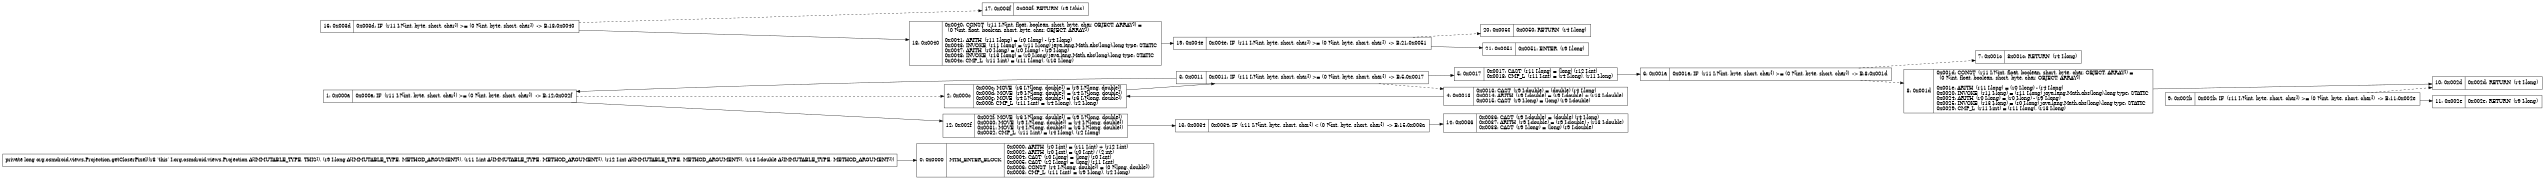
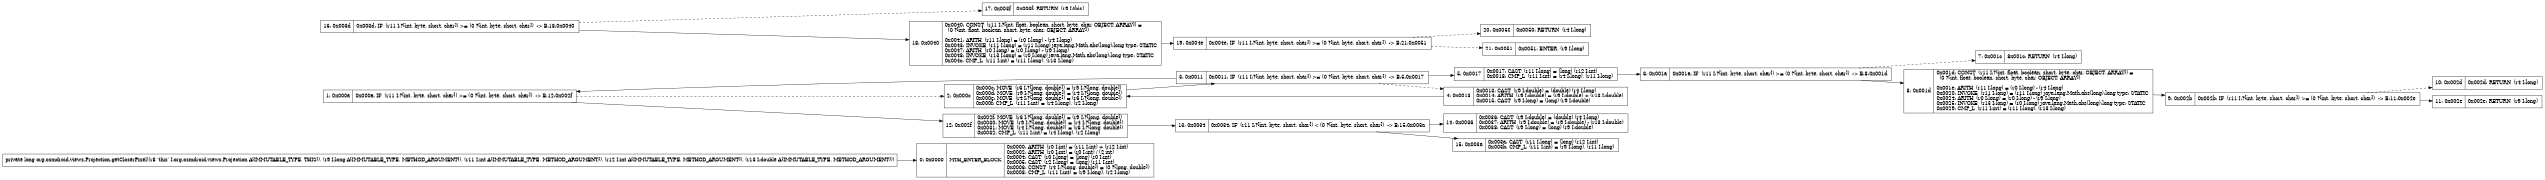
(1455, 47) -> (1455, 47)
(1881, 82) -> (1881, 82)
(2291, 87) -> (2157, 95)
none -> (1536, 145)
